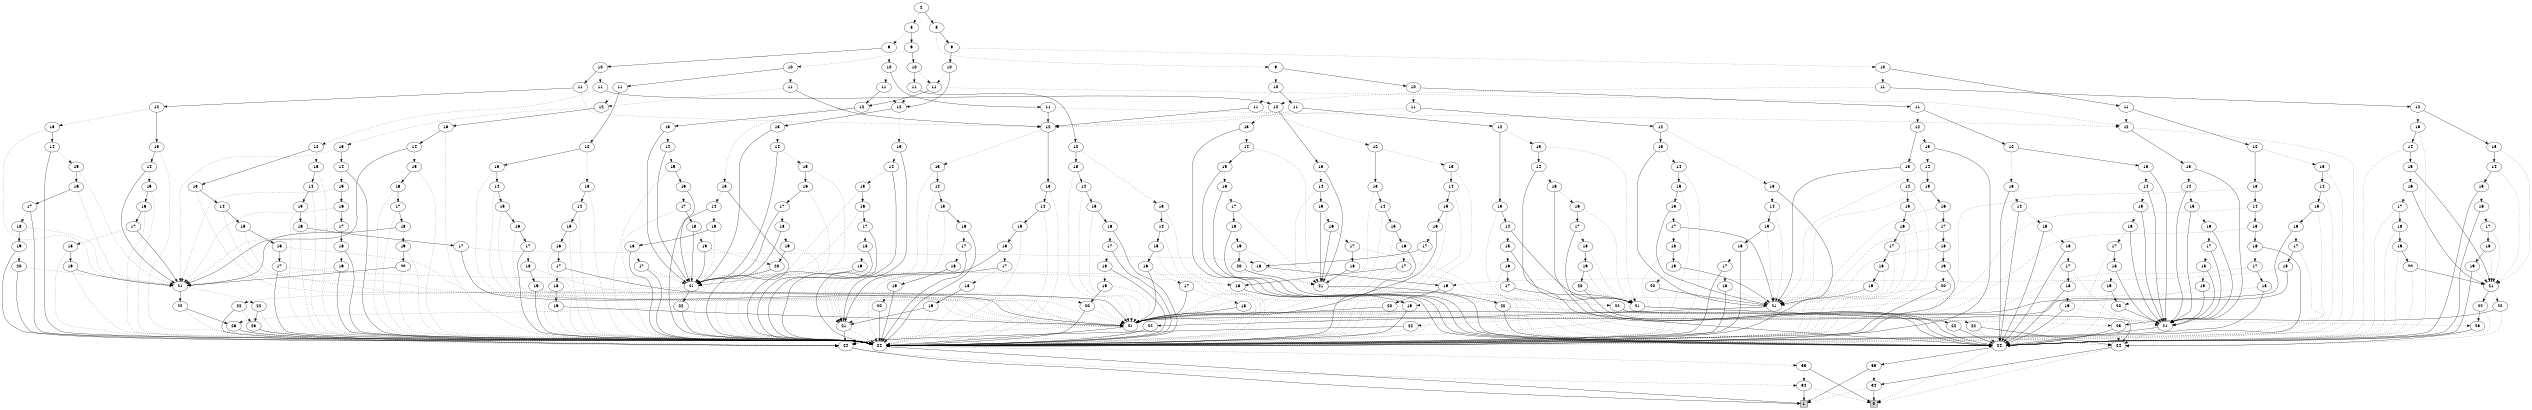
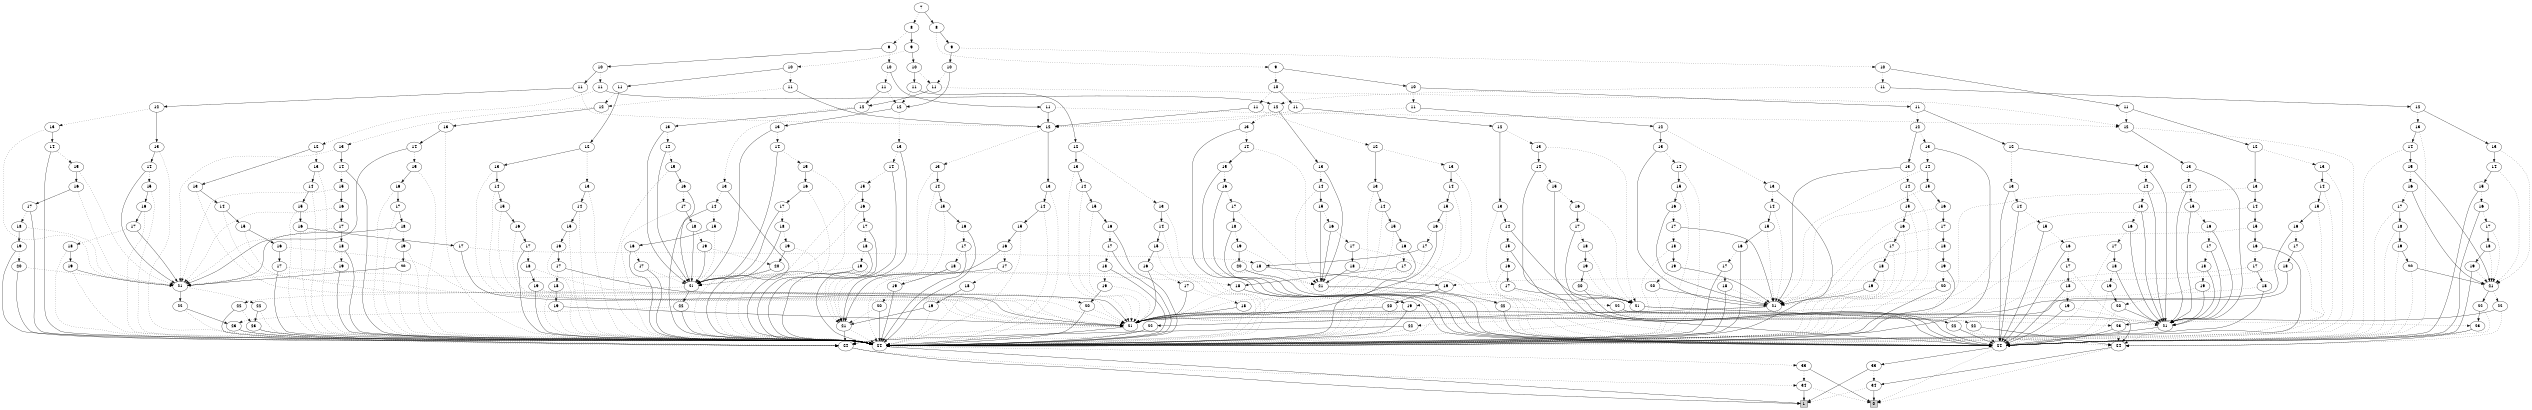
(921, 8) -> (921, 8)
